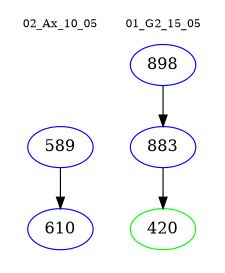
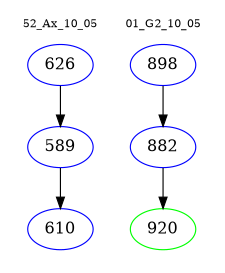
(60, 25) -> (60, 25)
(164, 25) -> (164, 25)
none -> (60, 65)
(163, 147) -> (163, 147)
(163, 229) -> (163, 229)
